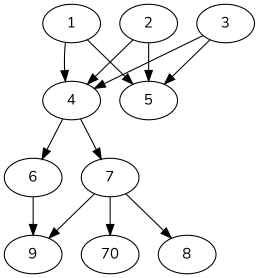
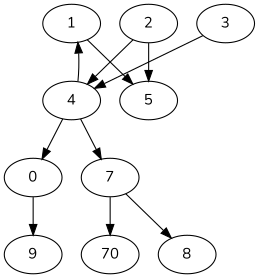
(65, 56) -> (79, 67)
(191, 58) -> none
(33, 178) -> (33, 178)
(76, 212) -> none
